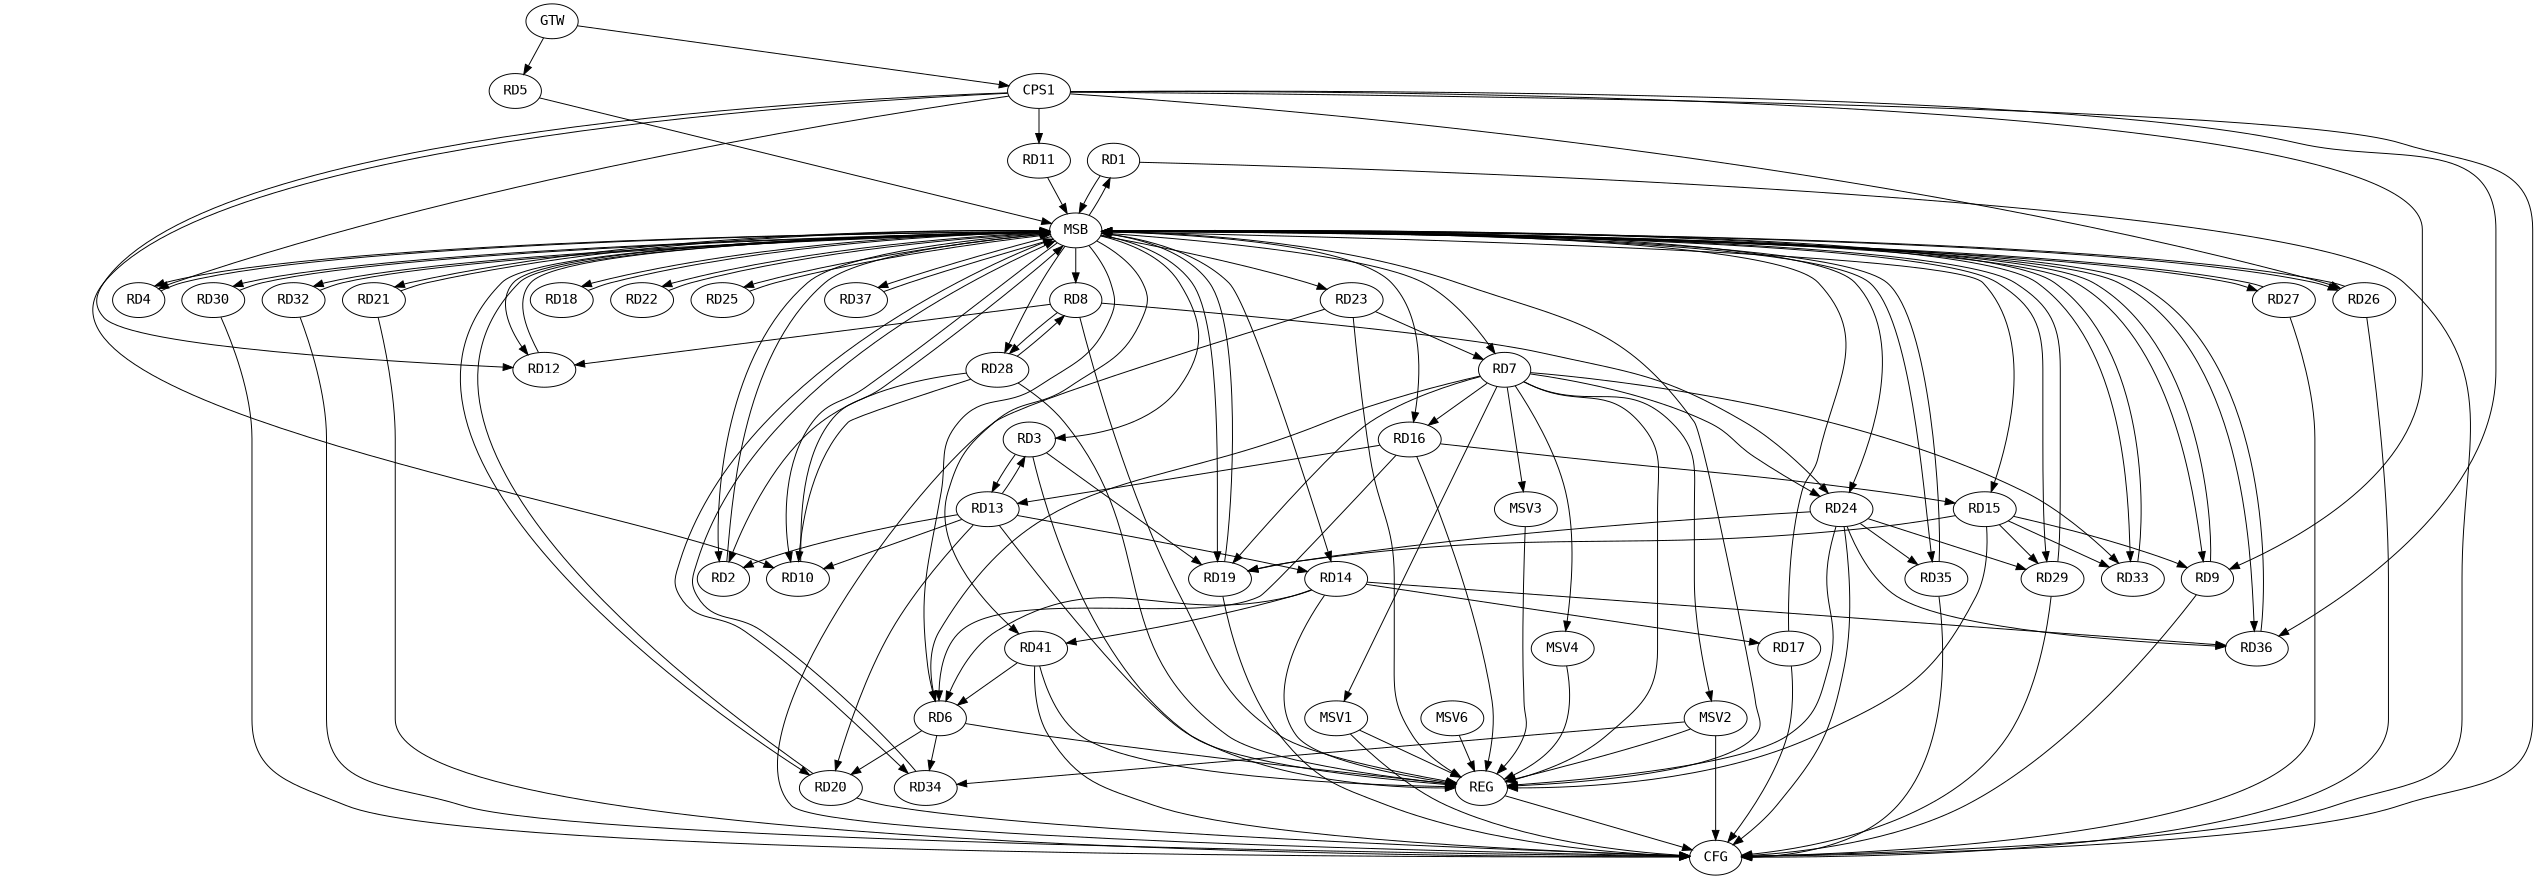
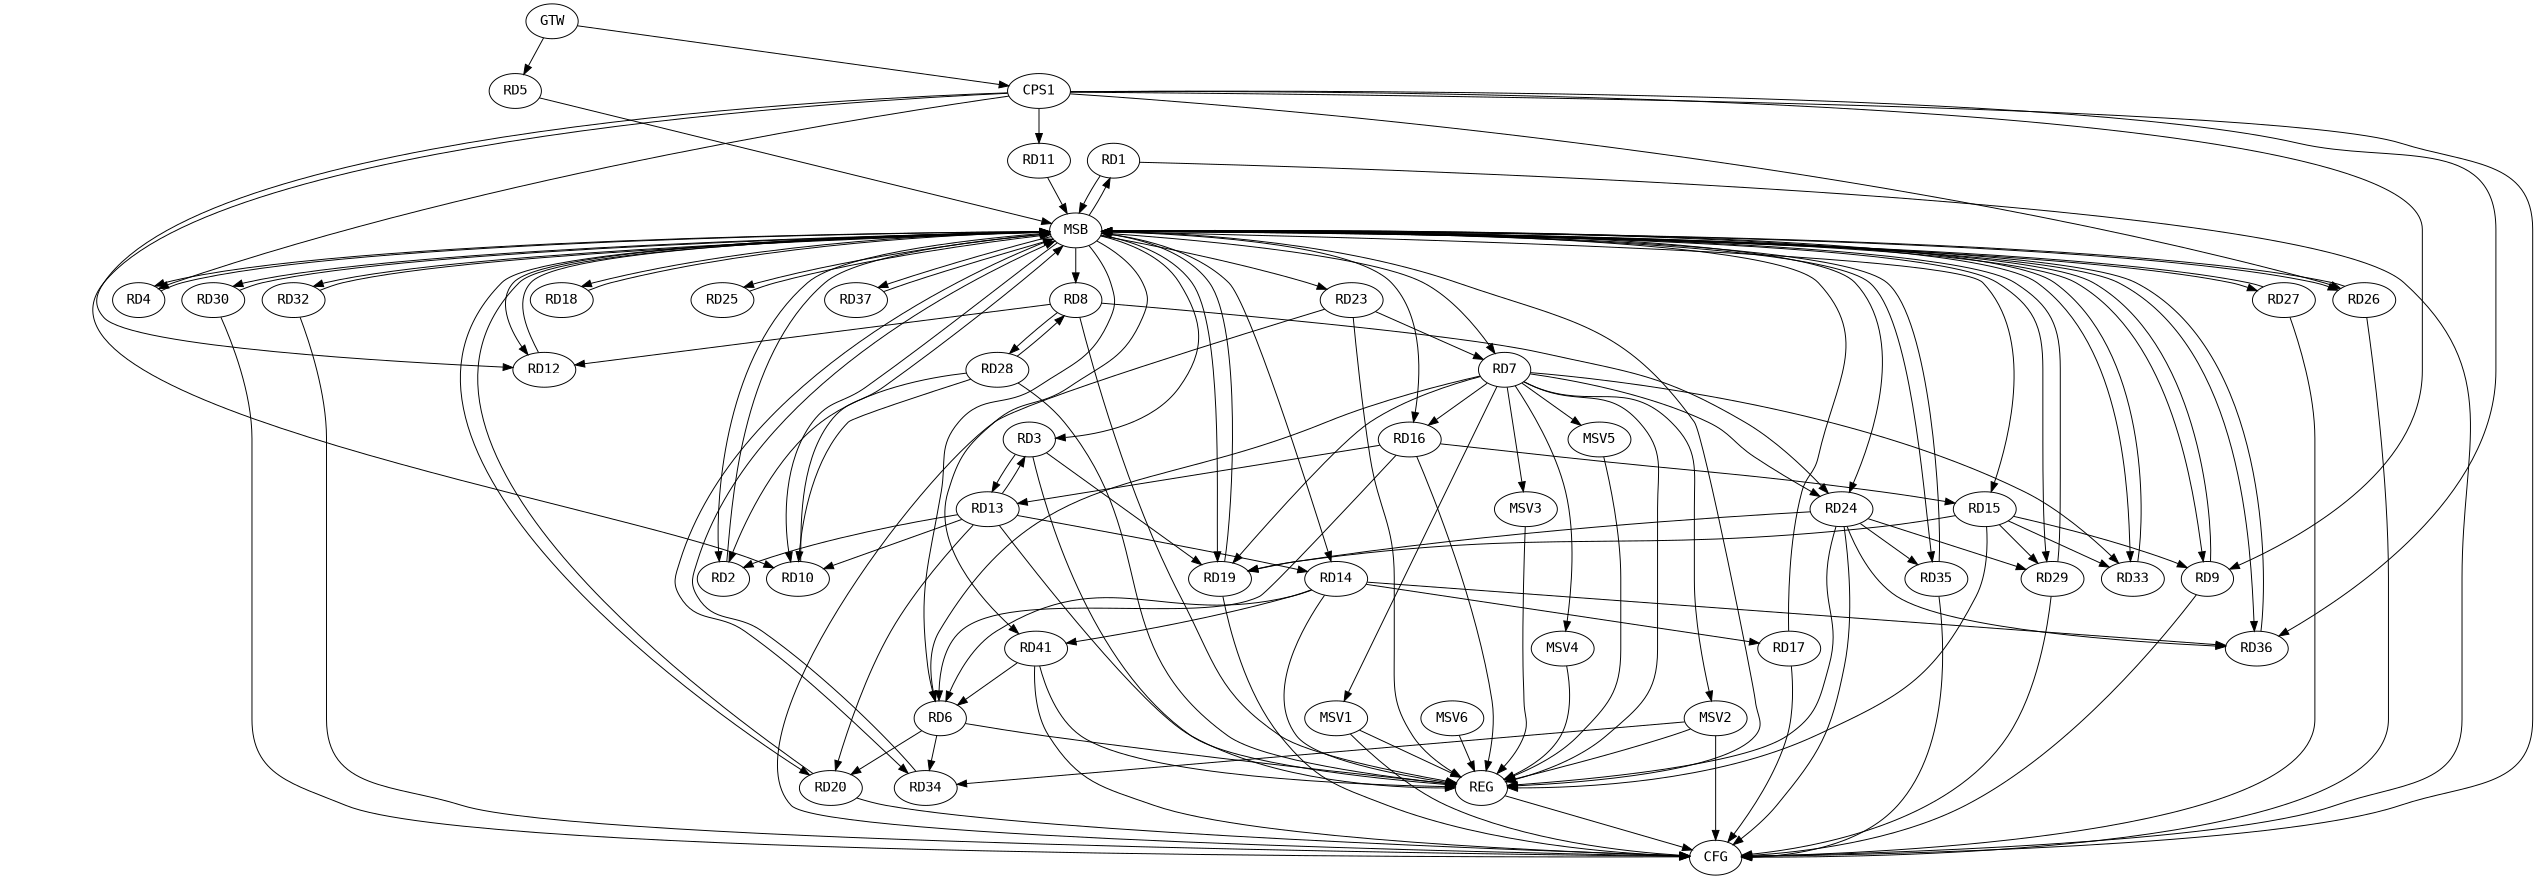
(1035, 294) -> none
(374, 300) -> none
(642, 300) -> none
none -> (1600, 439)
